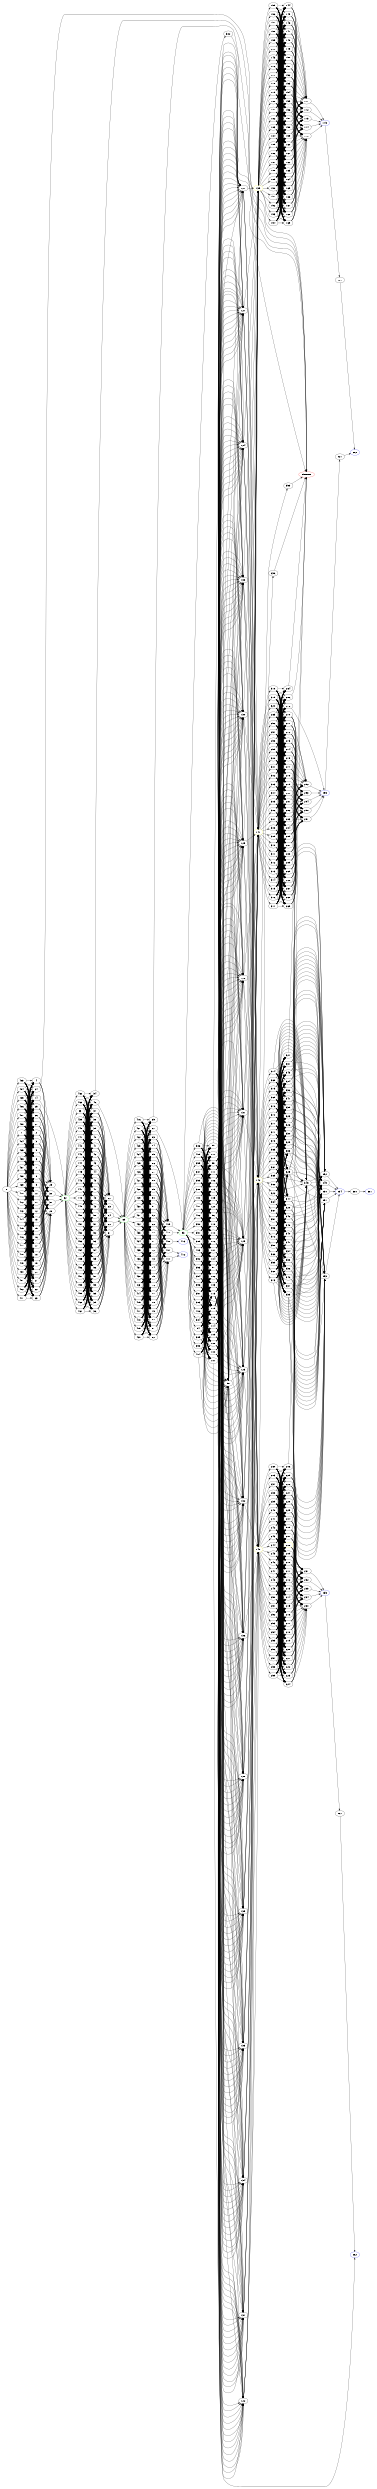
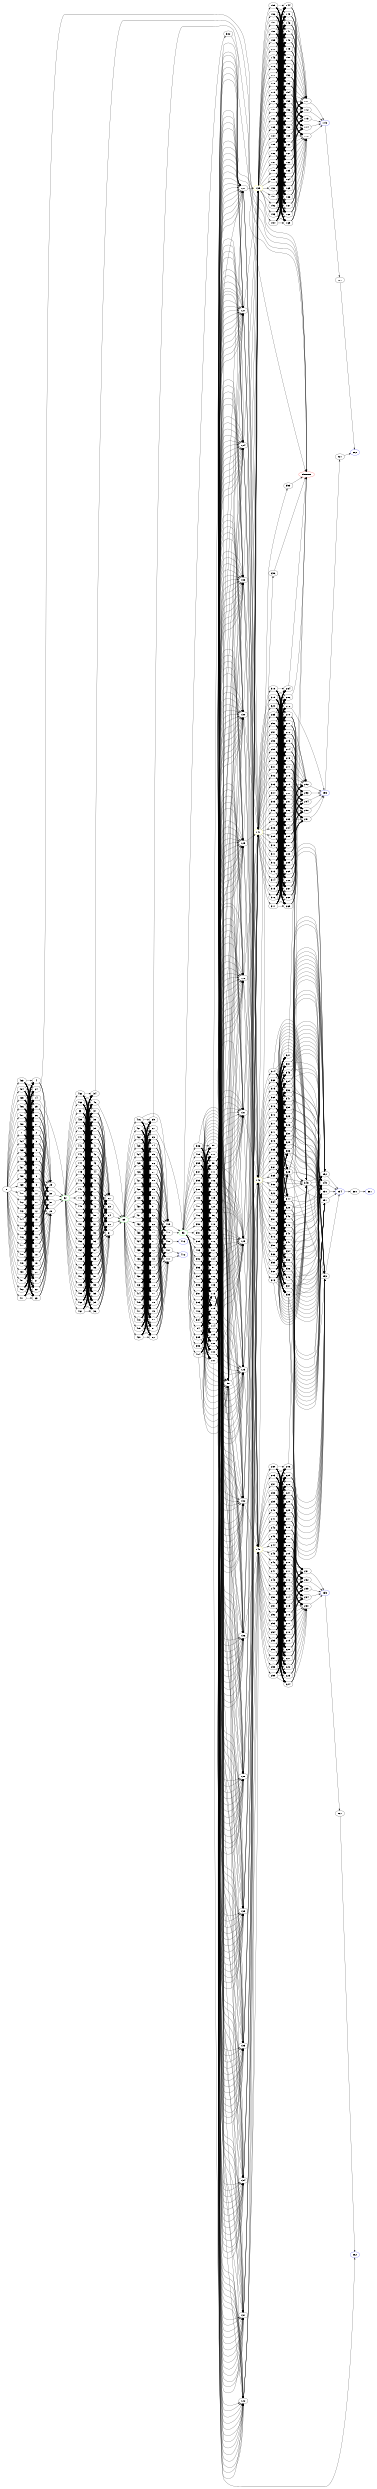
(297, 1177) -> (289, 1184)
(161, 1260) -> (165, 1158)
(288, 1545) -> (288, 1545)
